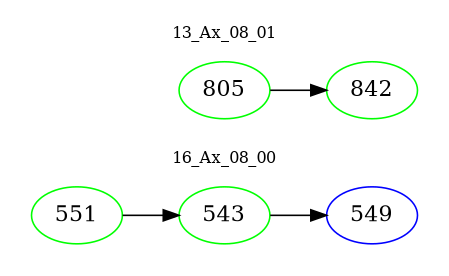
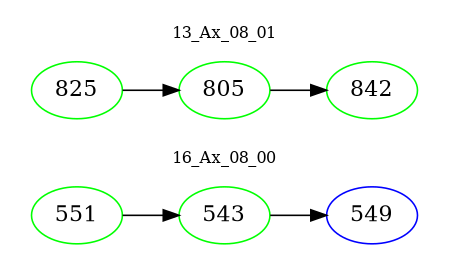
none -> (77, 90)
